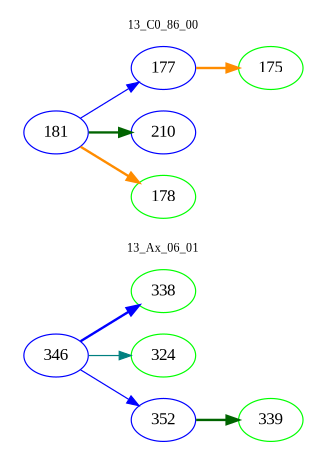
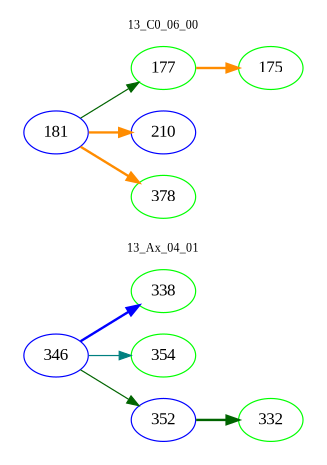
(163, 26) -> (163, 26)
(163, 68) -> (163, 68)
(105, 103) -> (105, 103)
(104, 132) -> (104, 132)
(163, 197) -> (163, 197)
(163, 249) -> (163, 249)
(163, 356) -> (163, 356)
(105, 385) -> (105, 385)
(271, 420) -> (271, 420)
